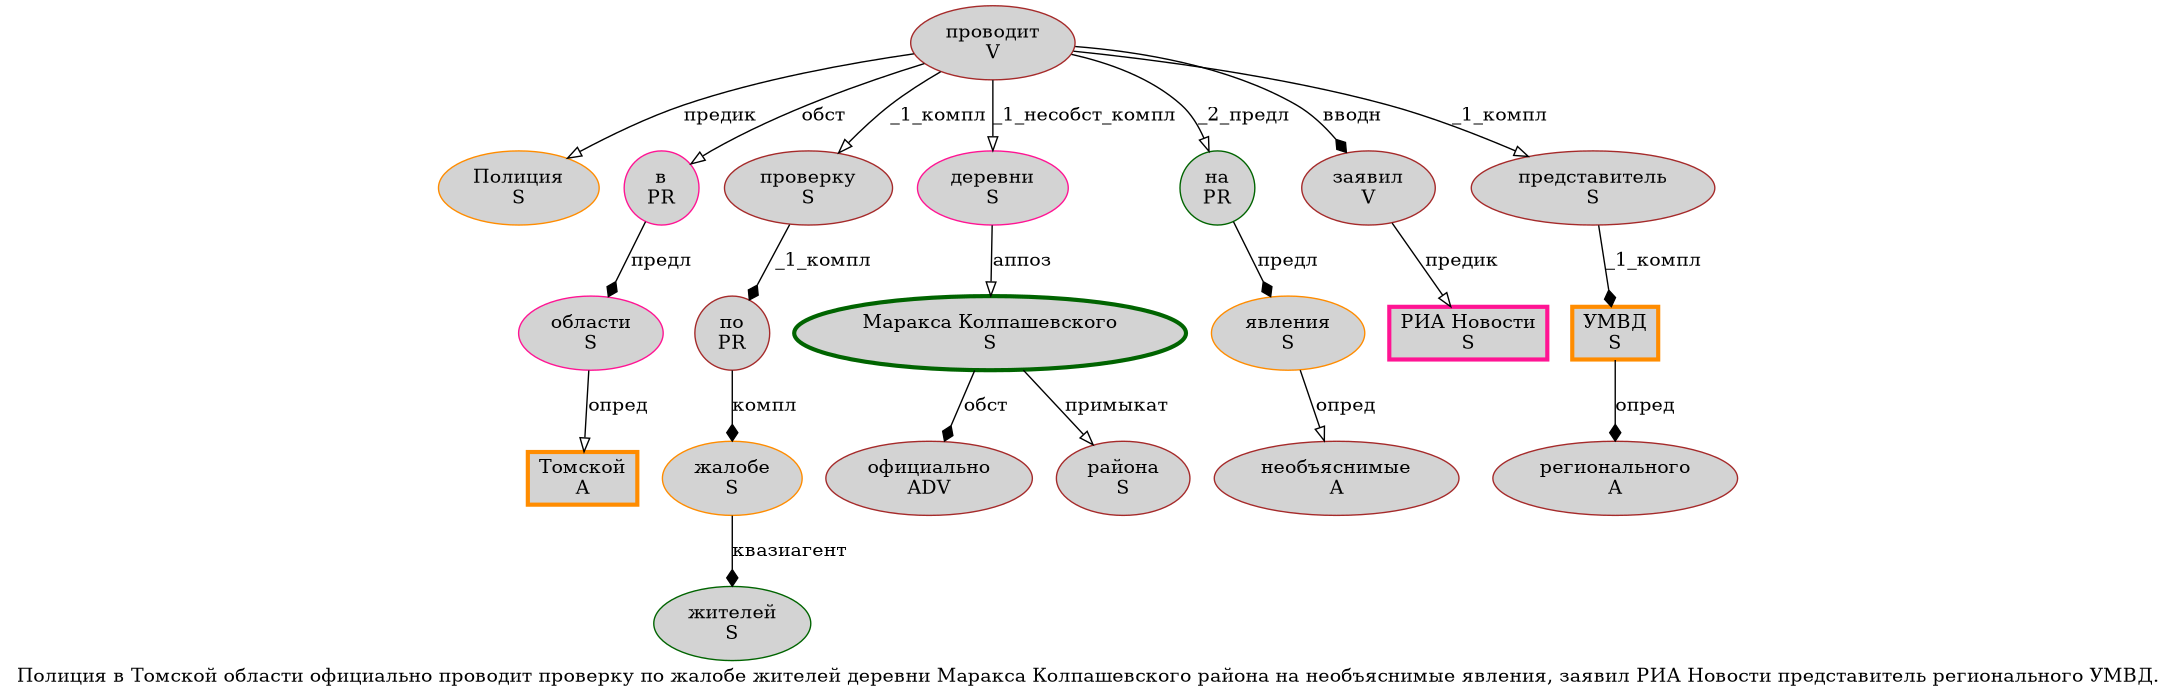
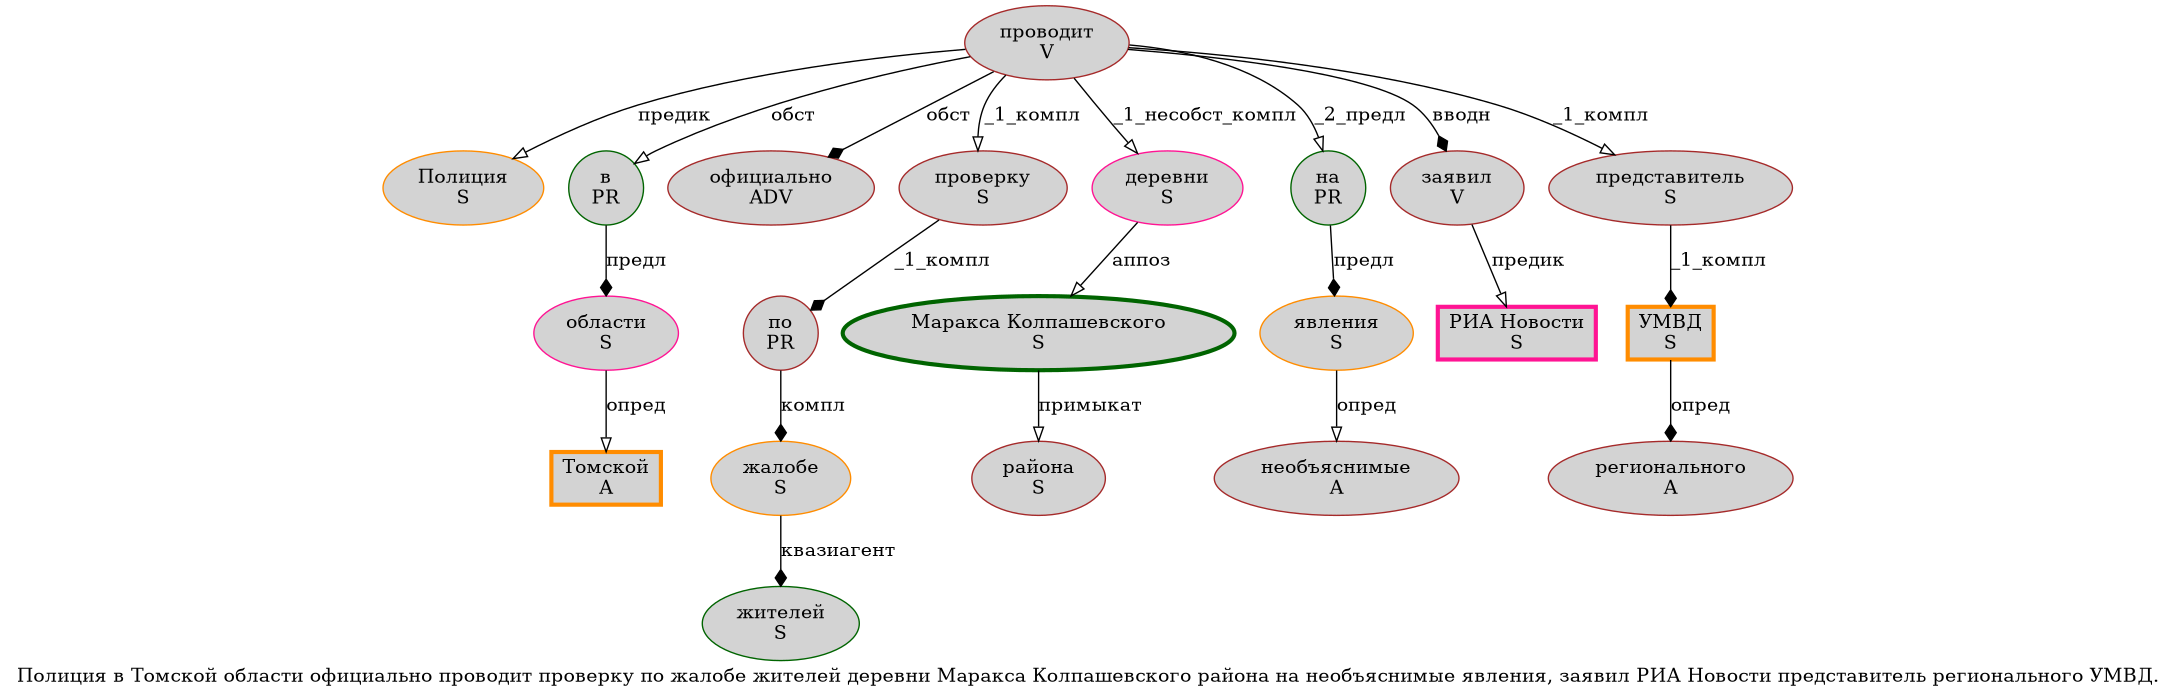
(662, 188) -> (606, 188)
(963, 398) -> (918, 110)
